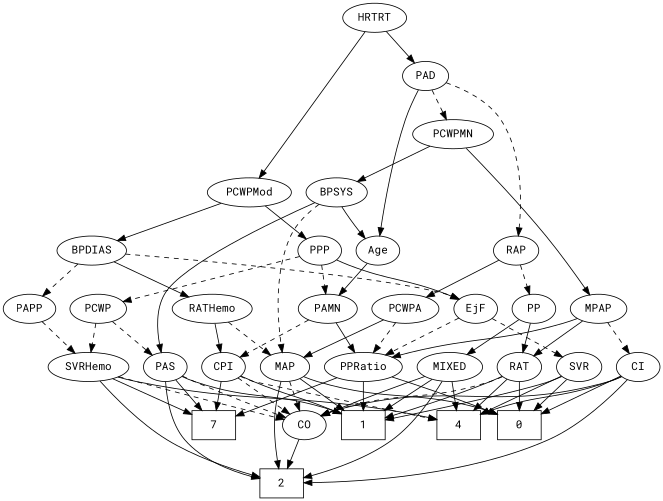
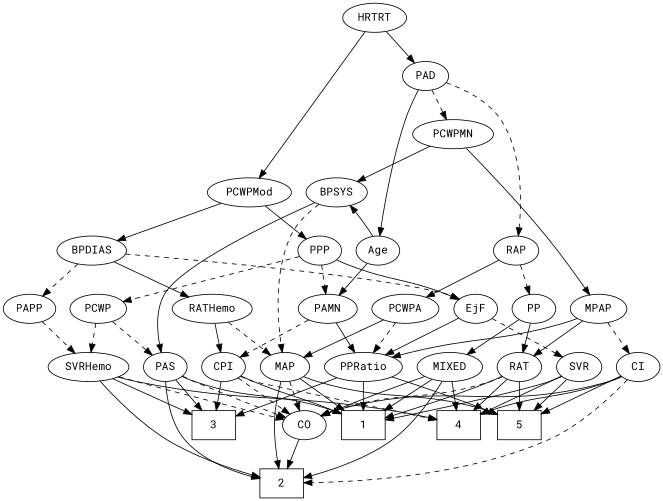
(351, 220) -> (364, 224)
(426, 335) -> (426, 335)
(214, 425) -> (214, 425)
(519, 425) -> (519, 425)
(481, 462) -> (481, 462)
